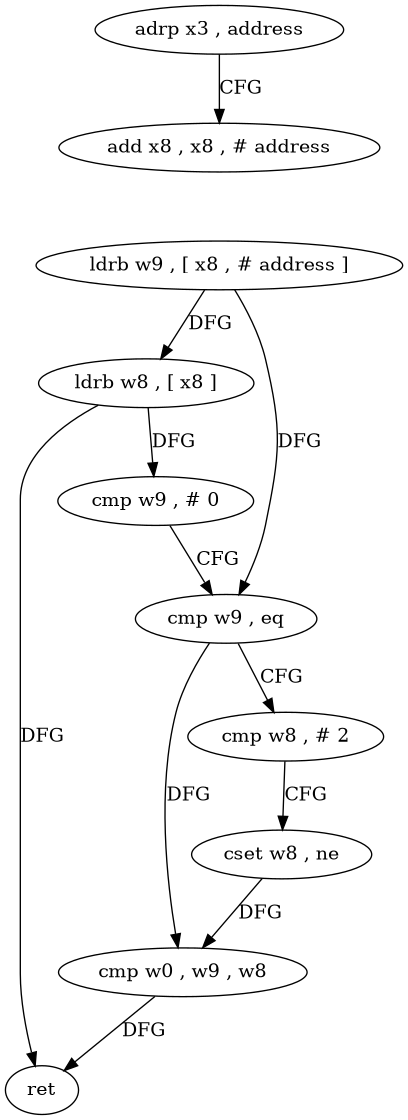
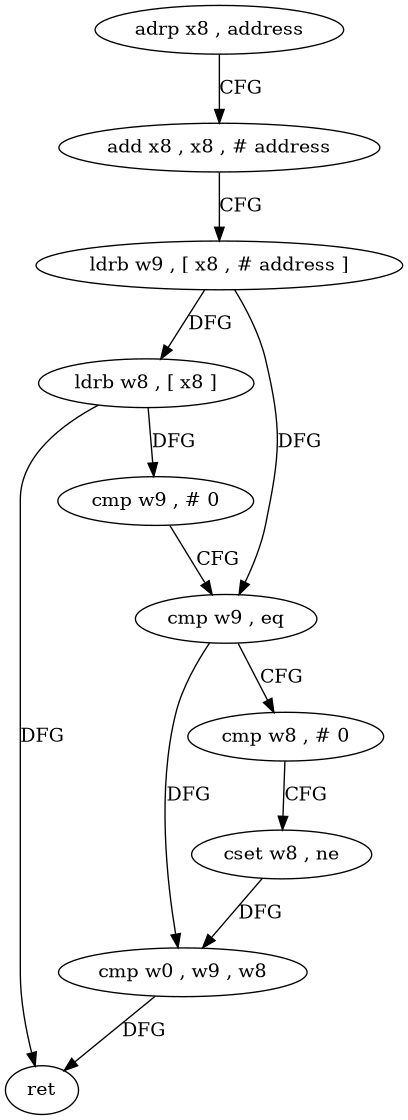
(219, 30) -> (219, 30)
none -> (219, 200)
(286, 737) -> (286, 737)
